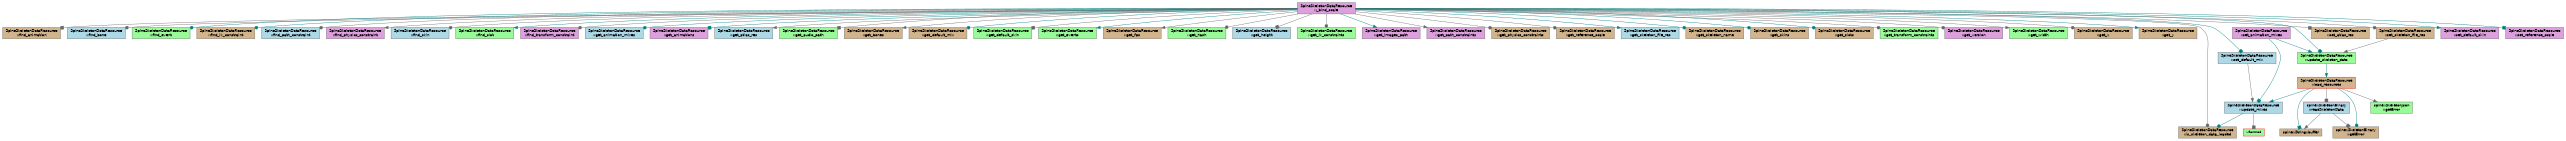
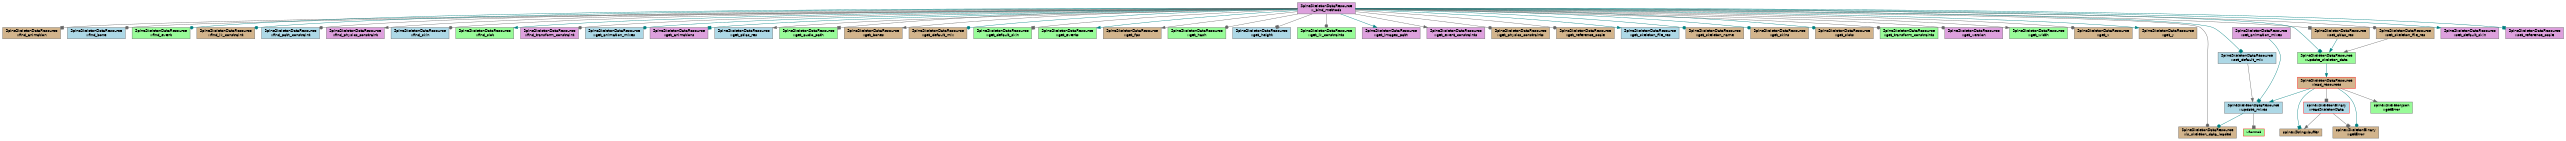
(1326, 8) -> (1326, 8)
(1456, 33) -> (1456, 33)
(2292, 45) -> (2334, 44)
